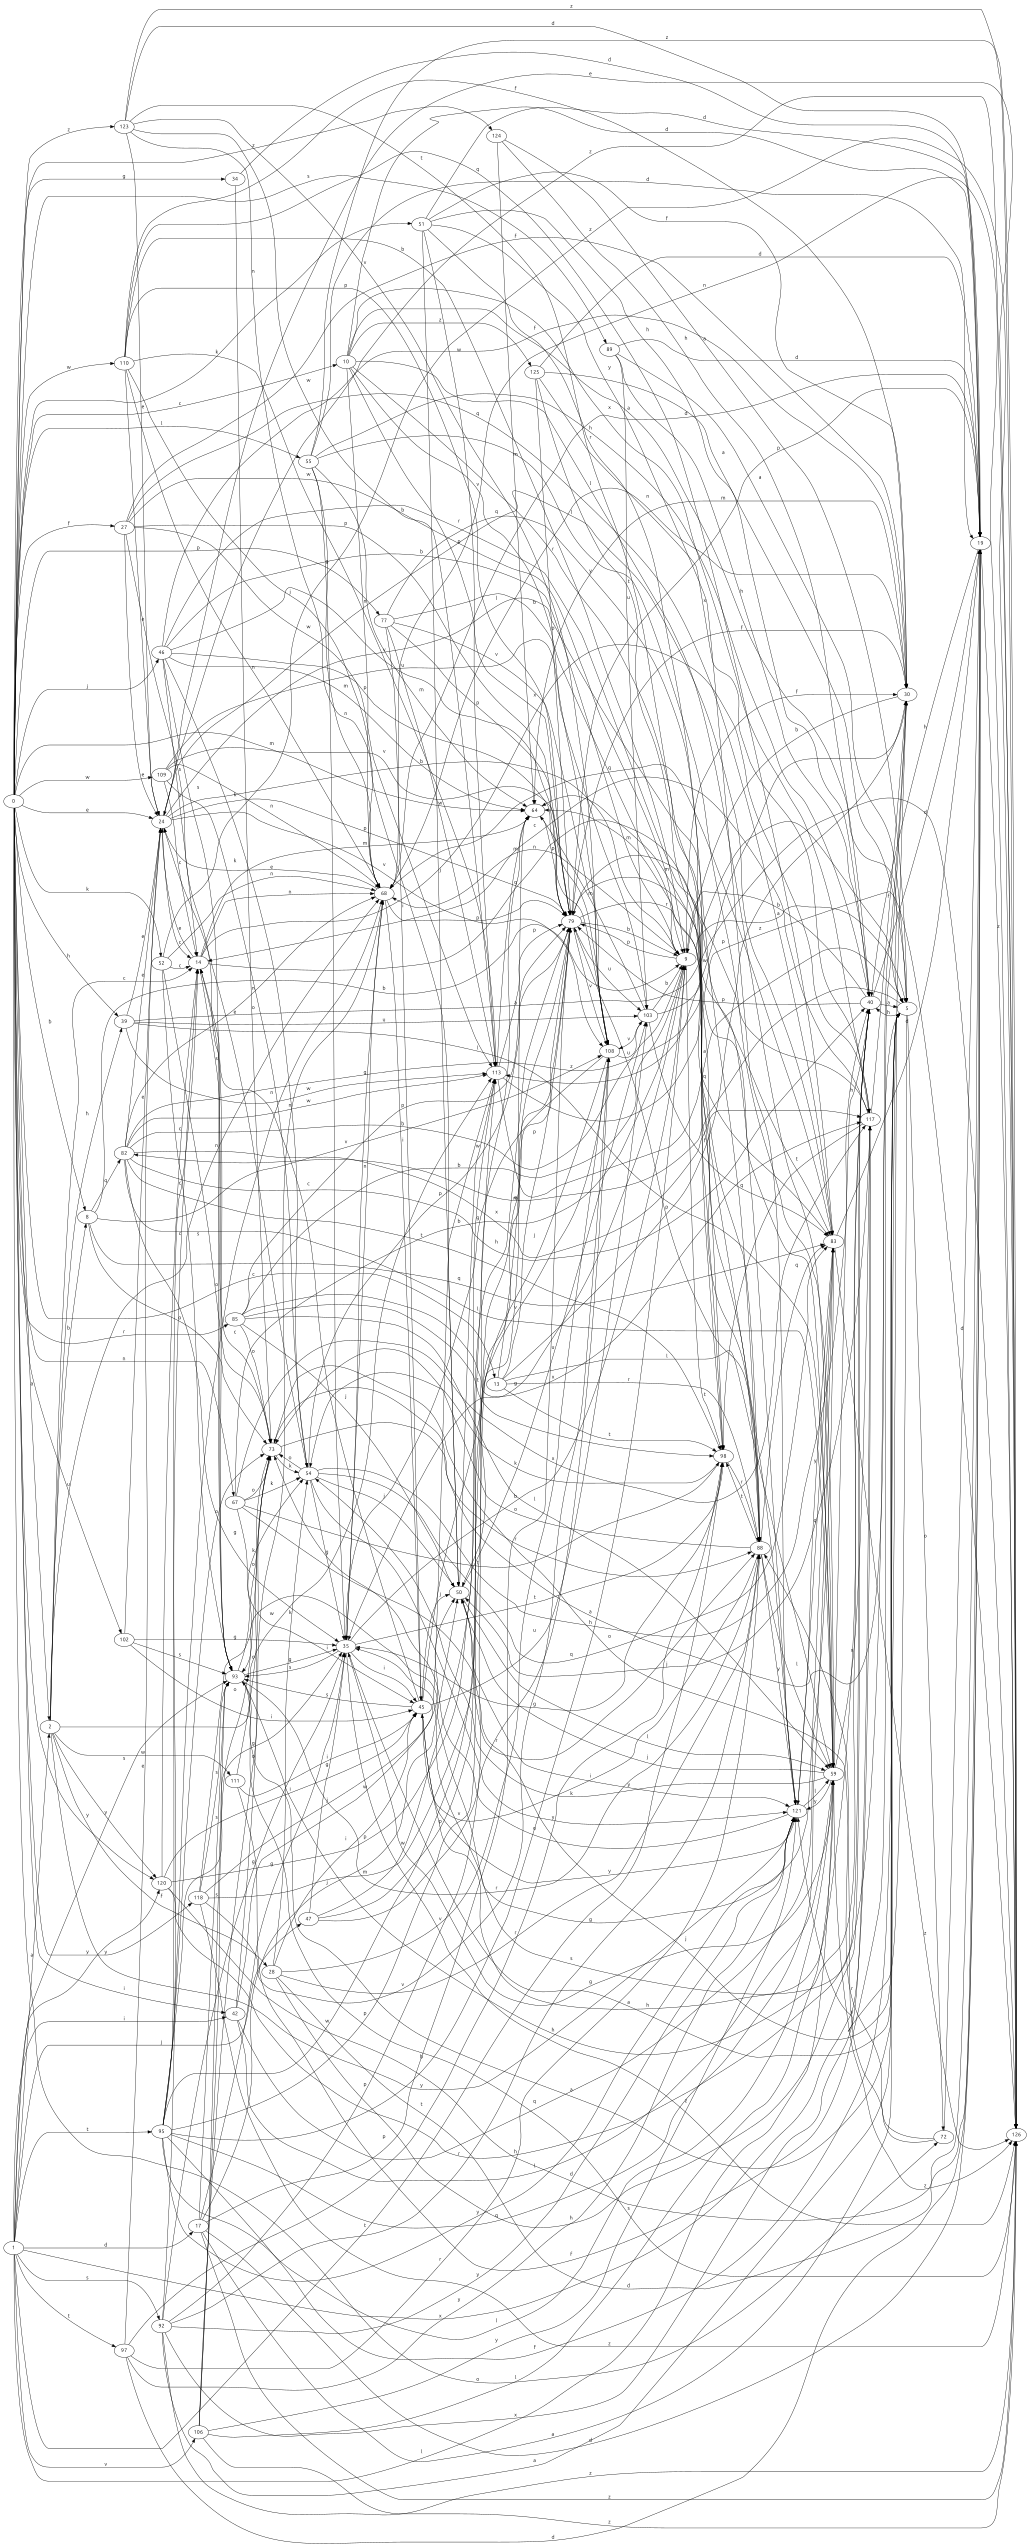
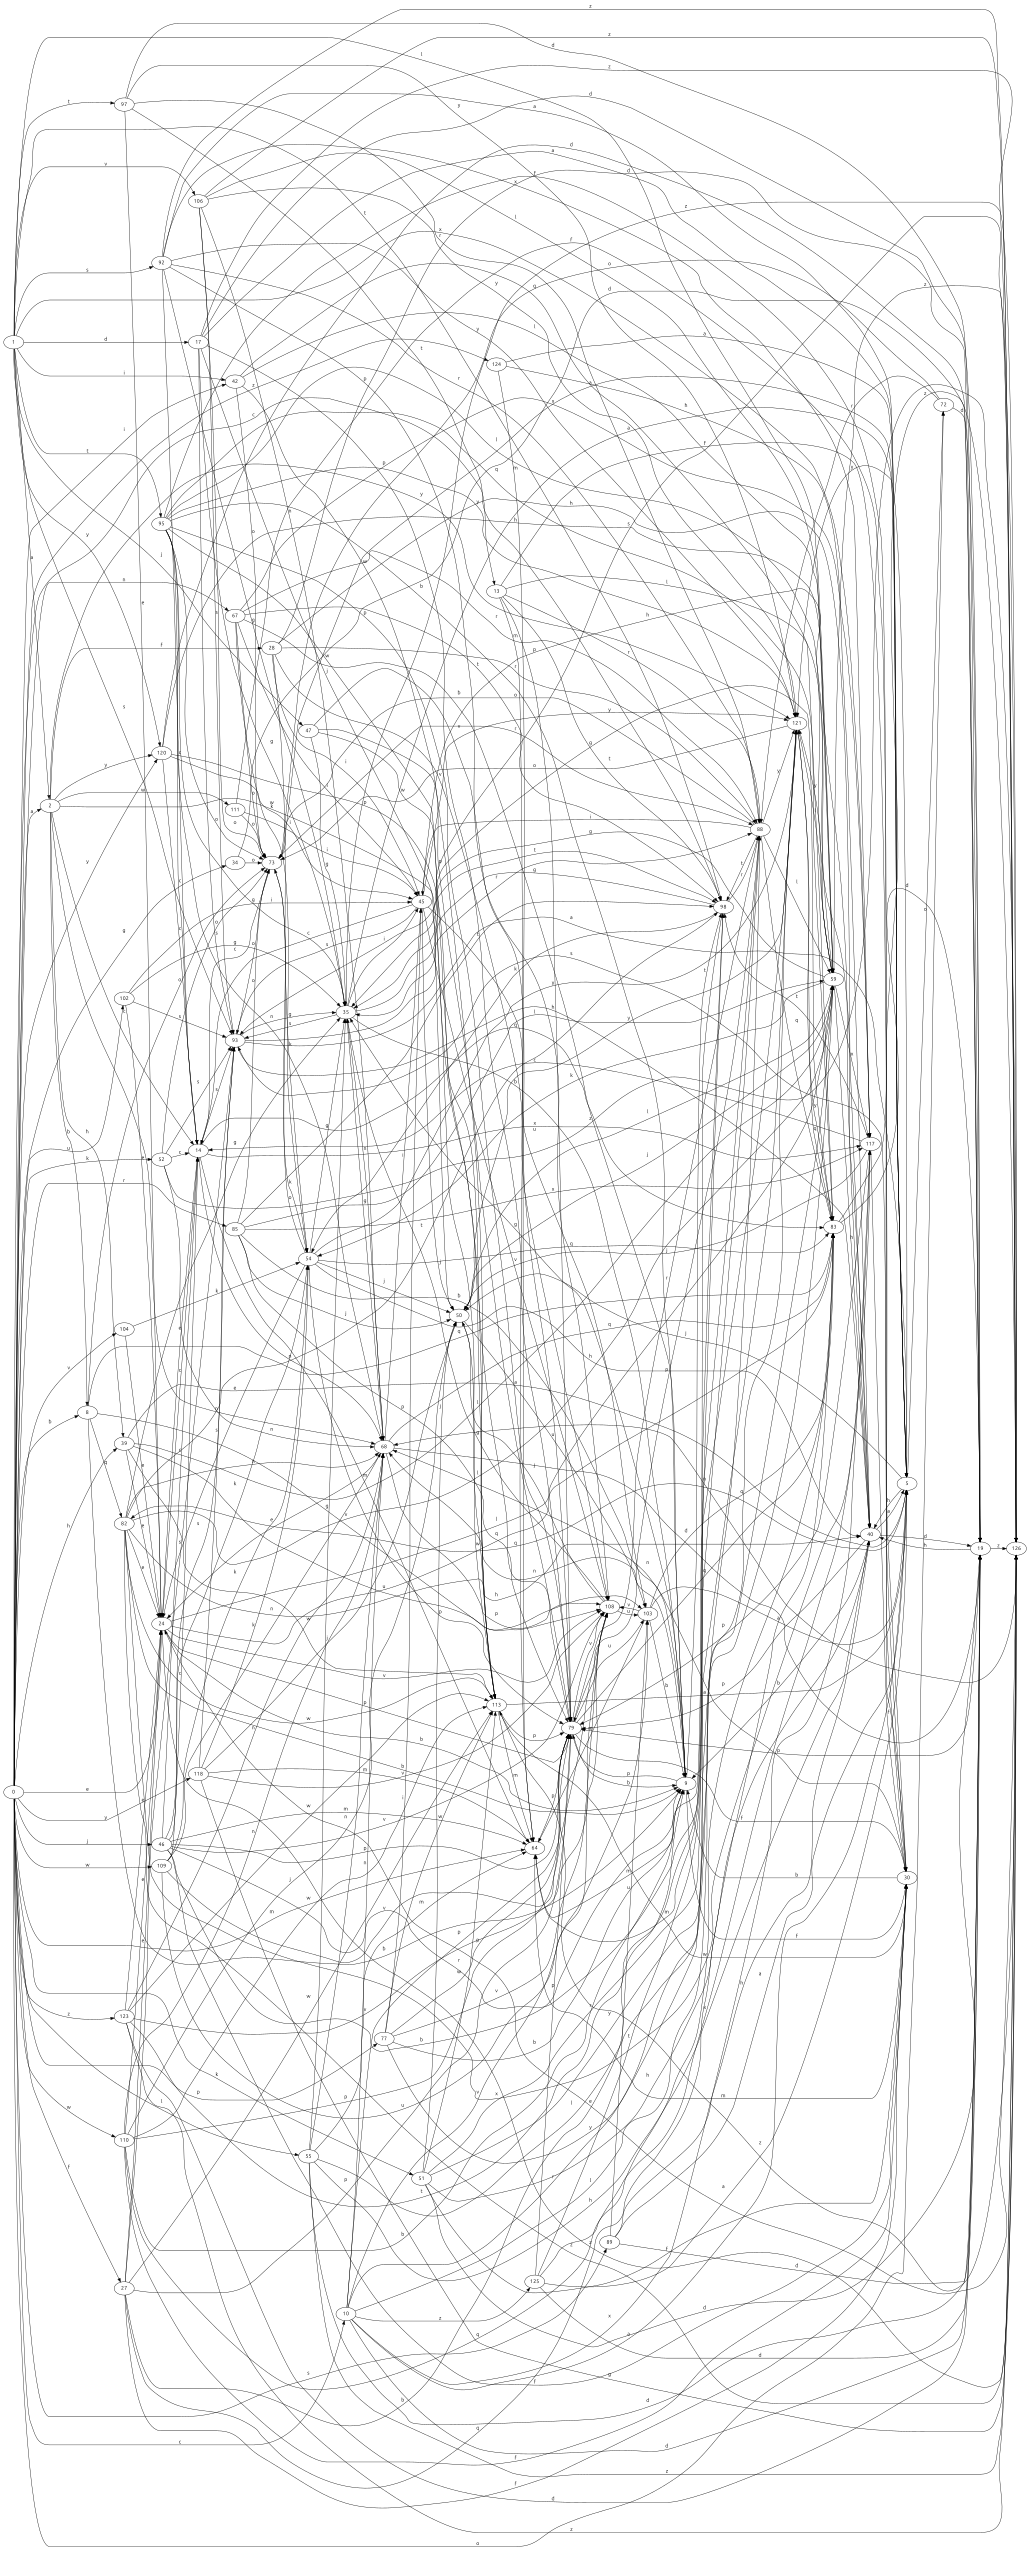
(459, 920) -> (470, 1584)
none -> (124, 1329)
(610, 2344) -> (610, 2374)
